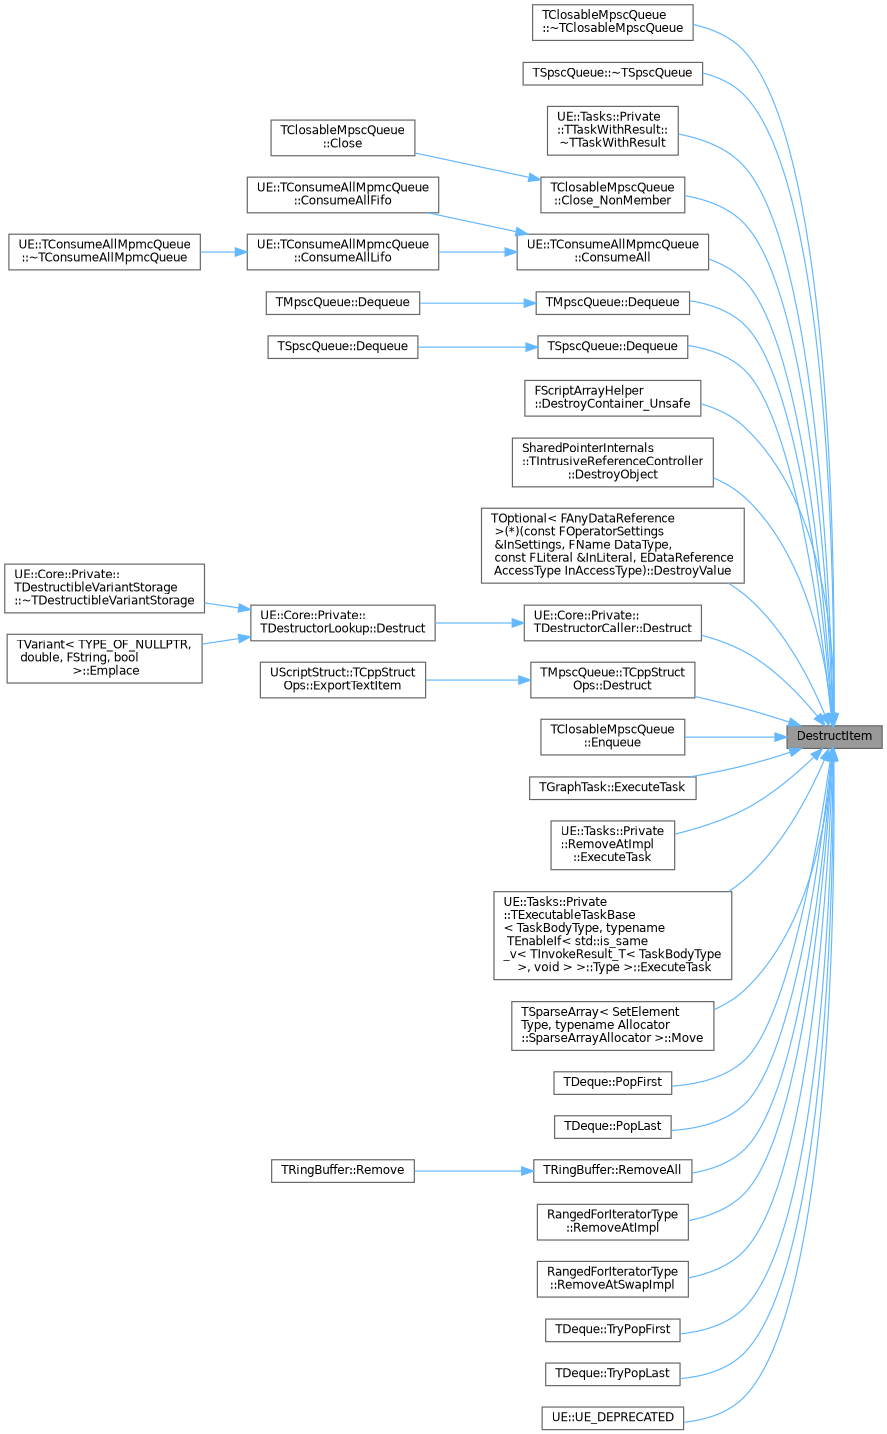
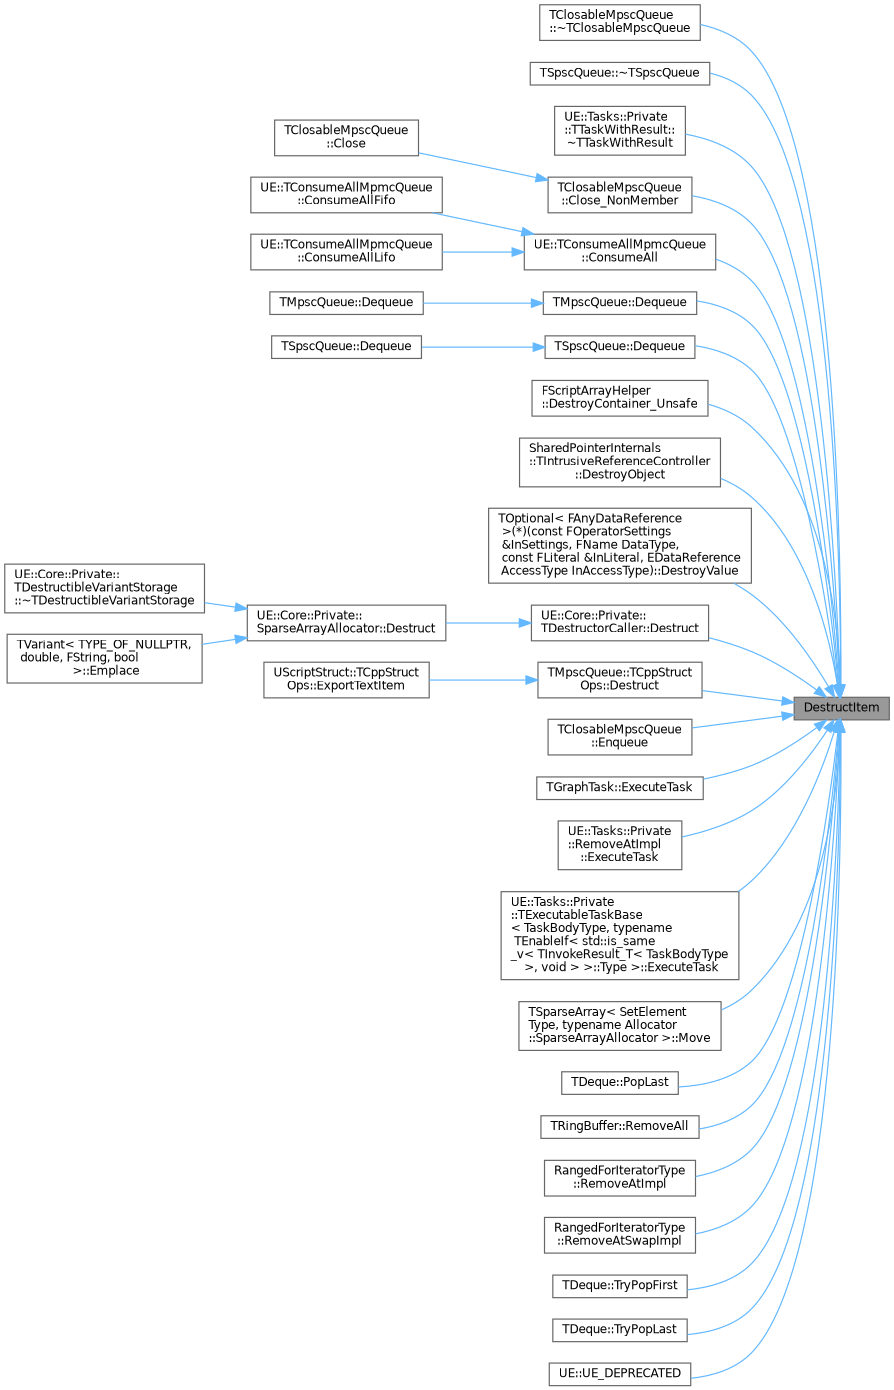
(105, 252) -> none
(343, 623) -> (347, 623)
(613, 1083) -> none
(343, 1171) -> none
